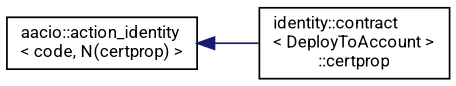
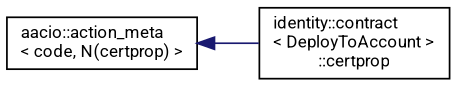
(102, 43) -> (102, 43)
